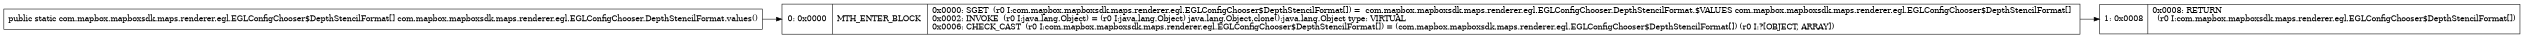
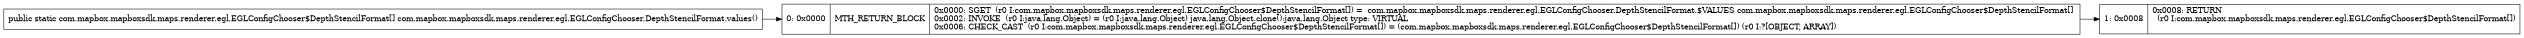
(879, 19) -> (880, 19)
